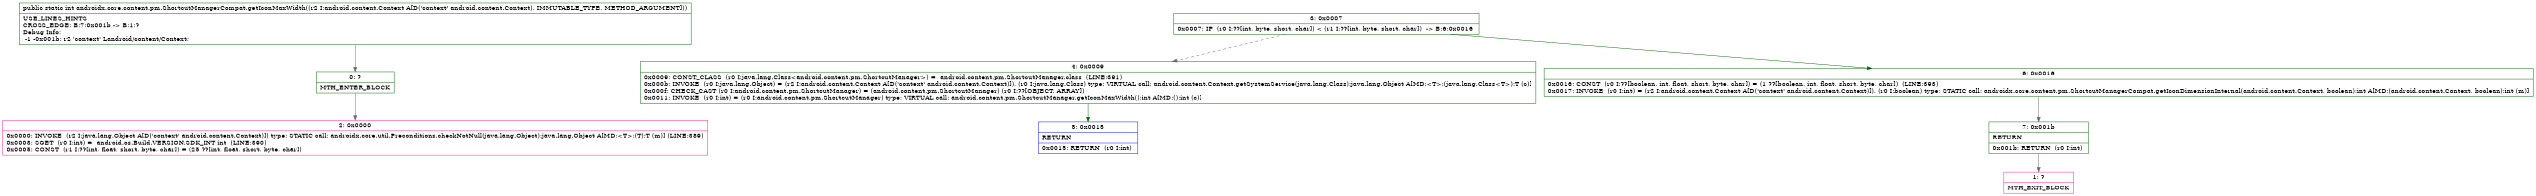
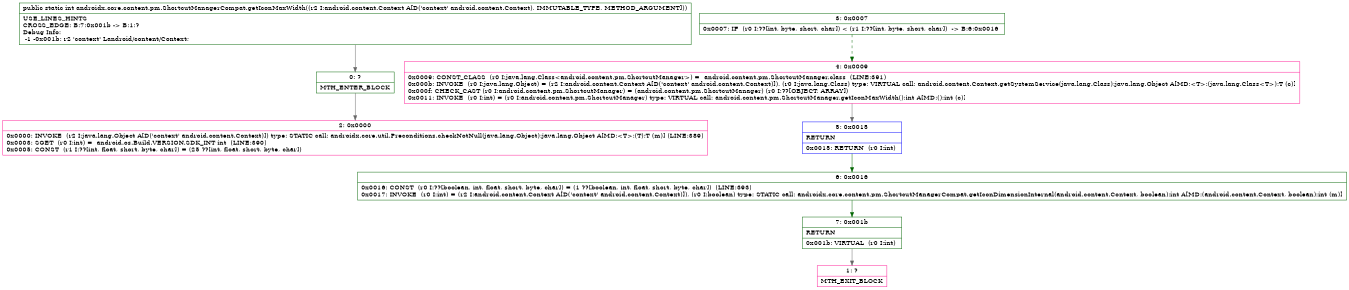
(1231, 47) -> (852, 46)
(1659, 51) -> (852, 161)
(1088, 82) -> (852, 82)
(2039, 107) -> (852, 206)
(1088, 110) -> (852, 110)
(2039, 148) -> (852, 243)
